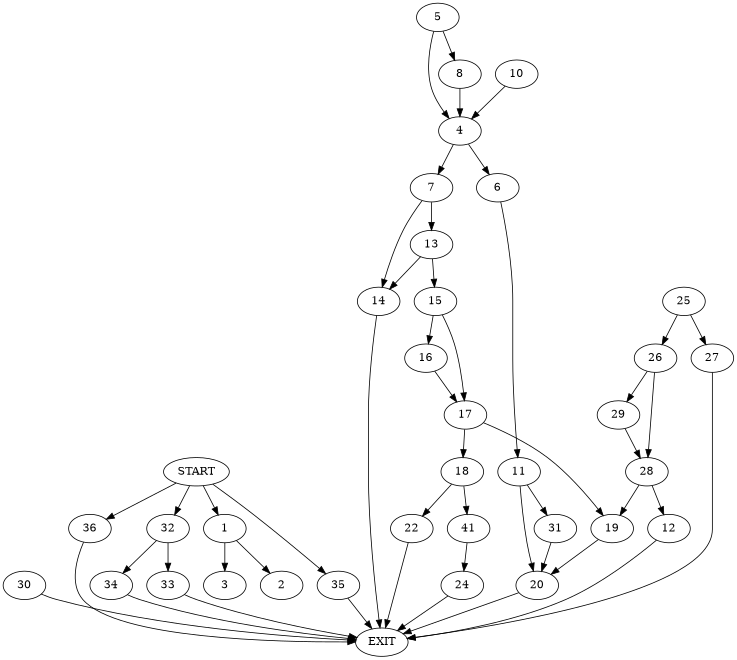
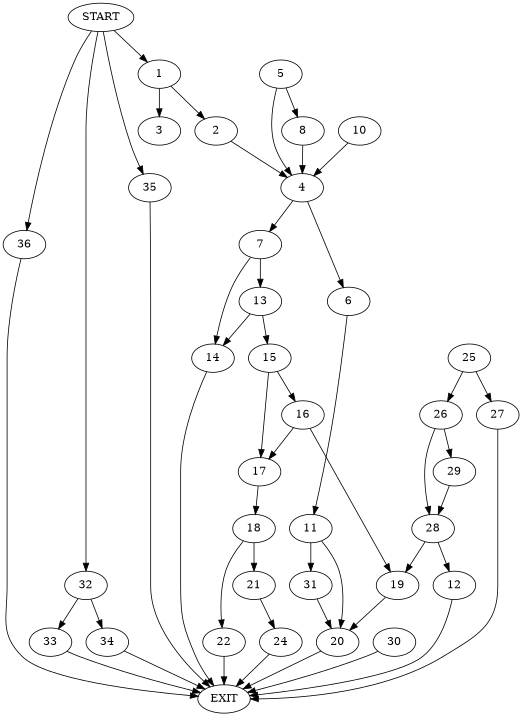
none -> (256, 157)
(547, 457) -> (348, 497)
(469, 529) -> (254, 585)
